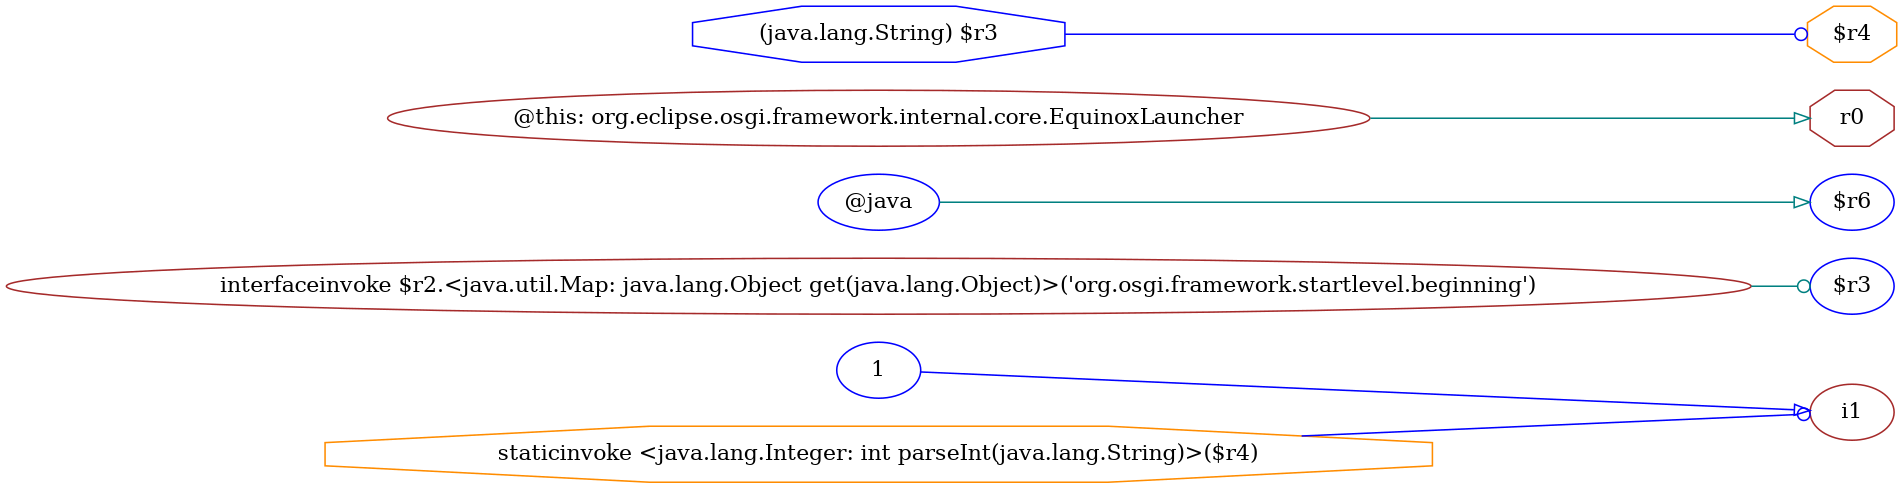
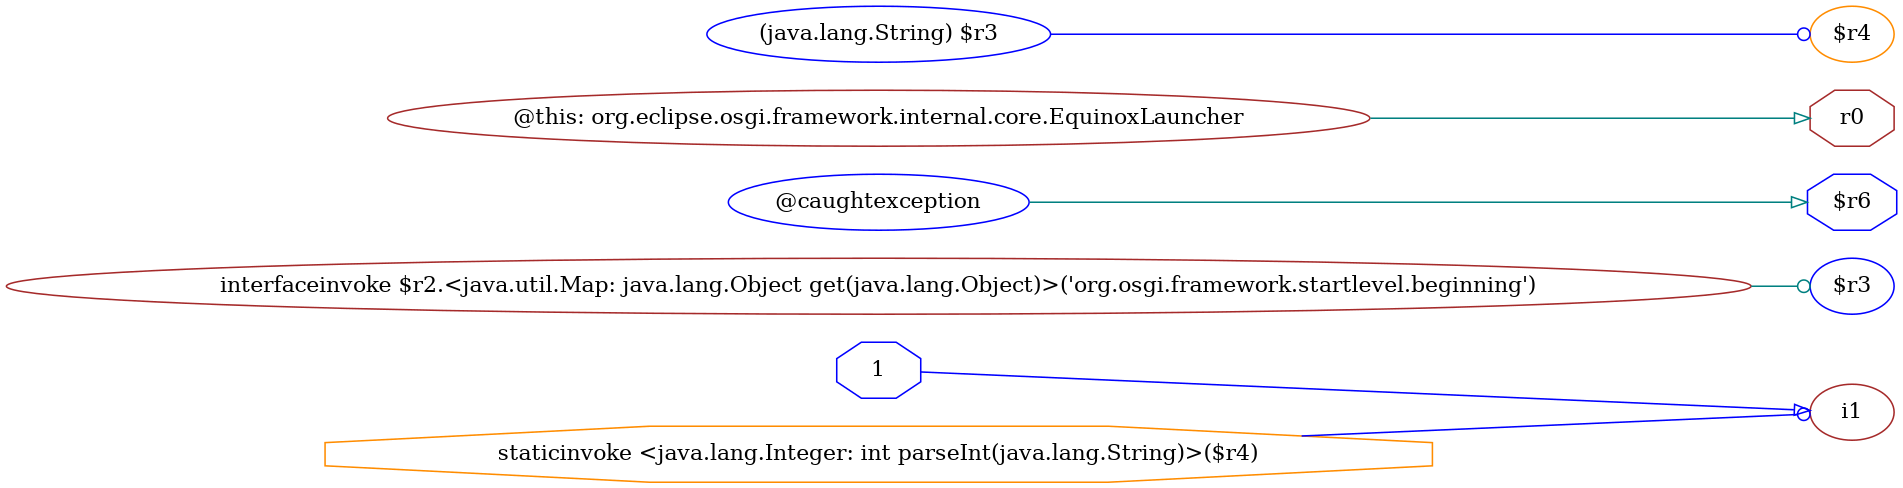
(879, 34) -> (879, 34)
(1852, 34) -> (1852, 34)
(879, 202) -> (879, 202)
(1852, 202) -> (1852, 202)
(879, 370) -> (879, 370)
